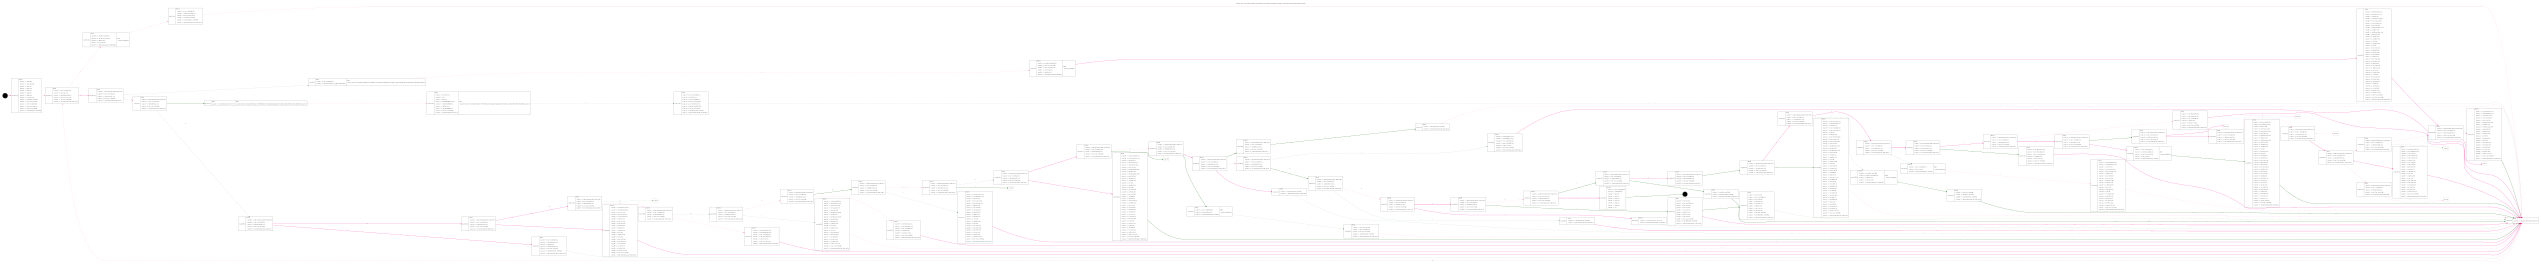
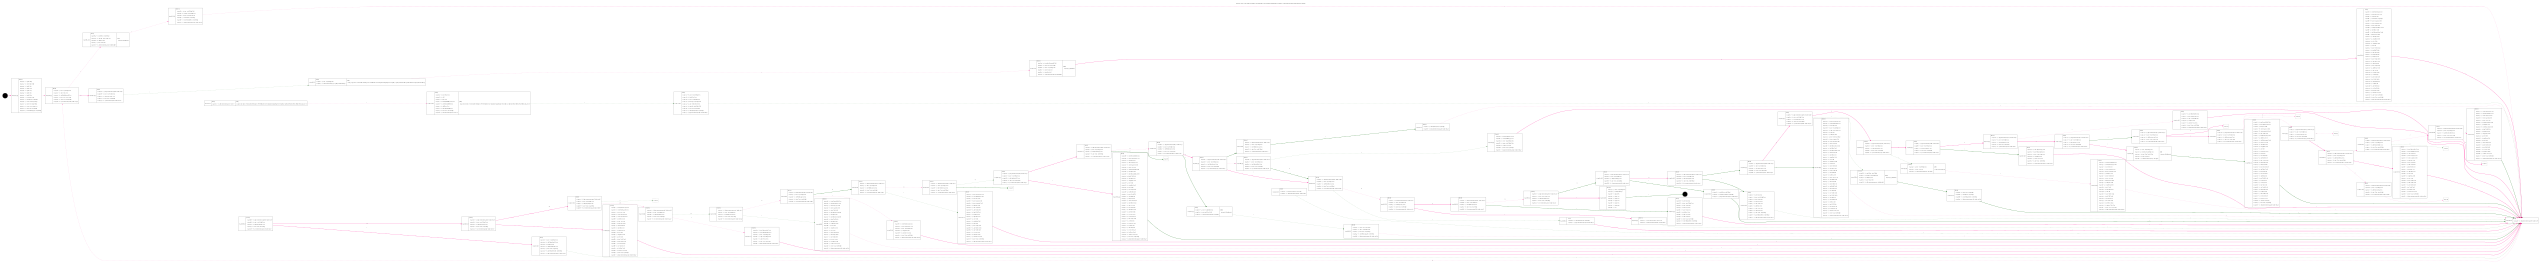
(2414, 102) -> (2501, 100)
(150, 103) -> none
(1241, 187) -> (1267, 178)
(1721, 209) -> (1724, 183)
